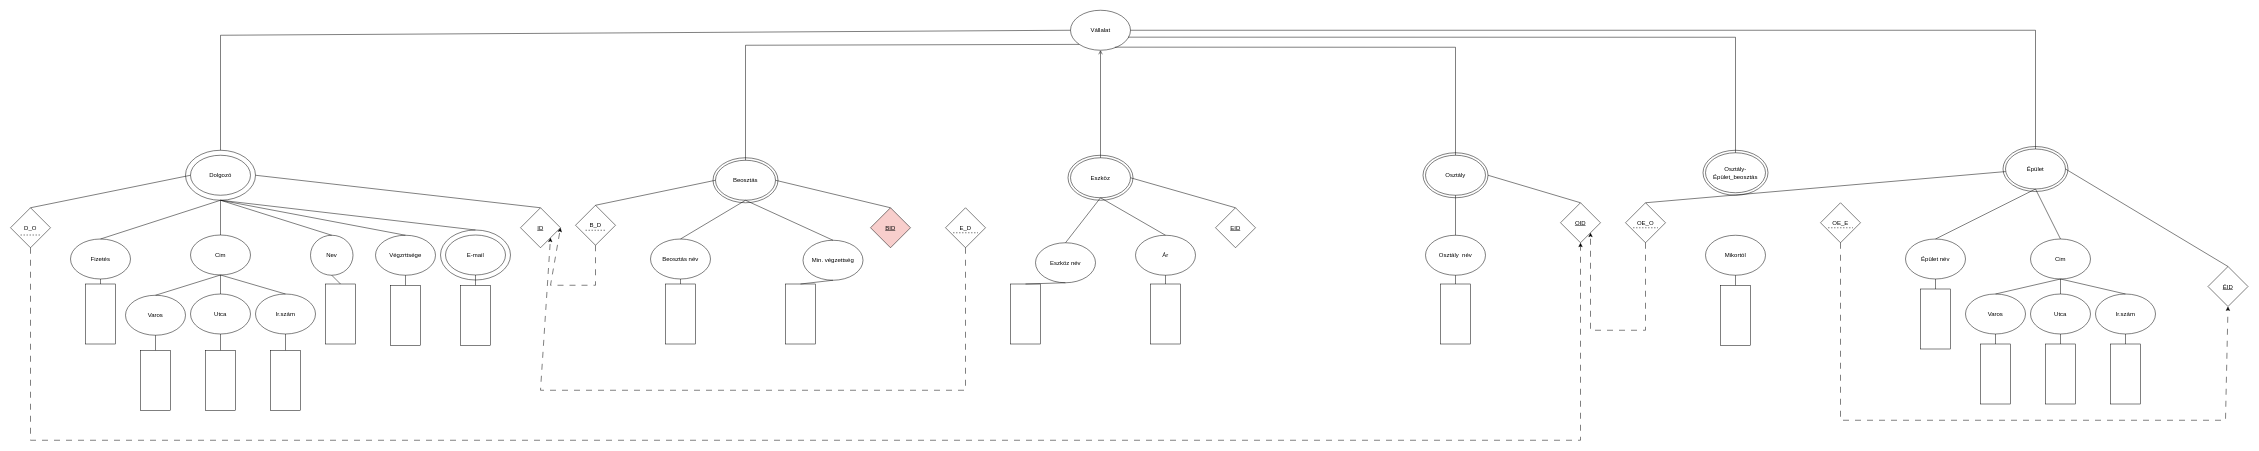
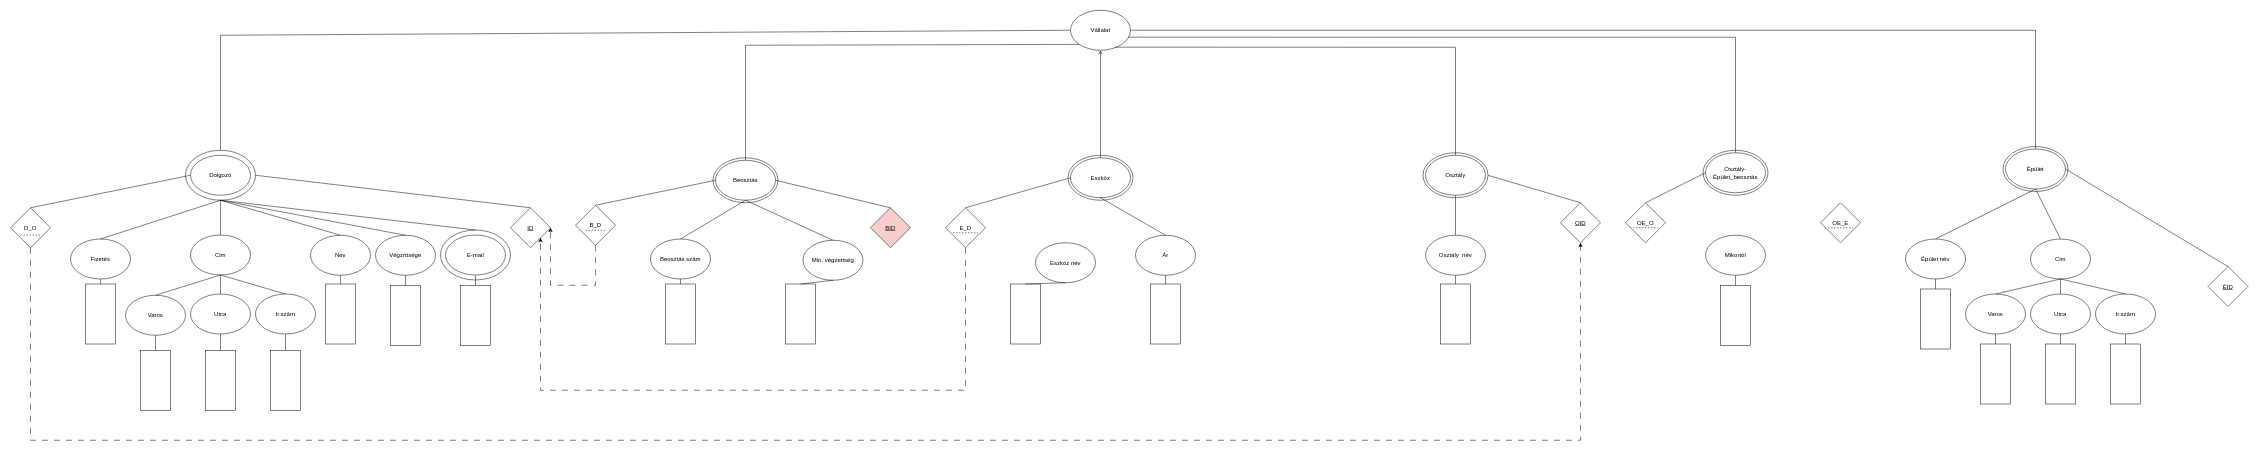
(1825, 187) -> (1675, 188)
none -> (1017, 193)
(1183, 193) -> none
(1082, 221) -> none
(540, 228) -> (530, 228)
(1235, 228) -> none
(332, 255) -> (340, 255)
(680, 259) -> (680, 259)
(1645, 329) -> none
(1840, 330) -> none
